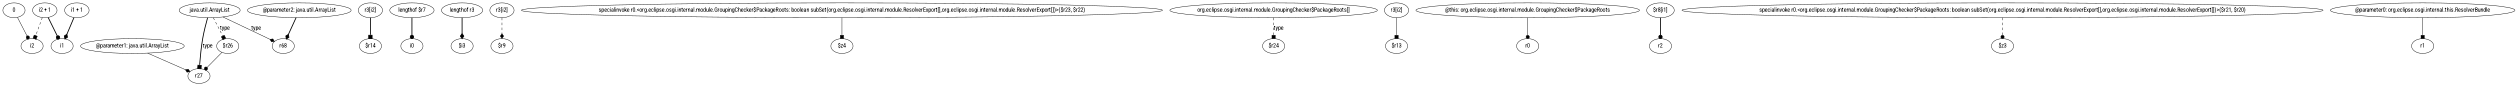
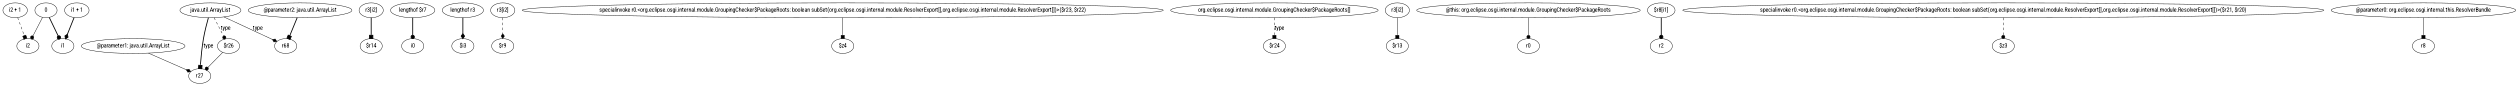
(292, 26) -> (294, 26)
(53, 27) -> (54, 27)
(218, 27) -> (219, 27)
(2423, 46) -> (2423, 46)
